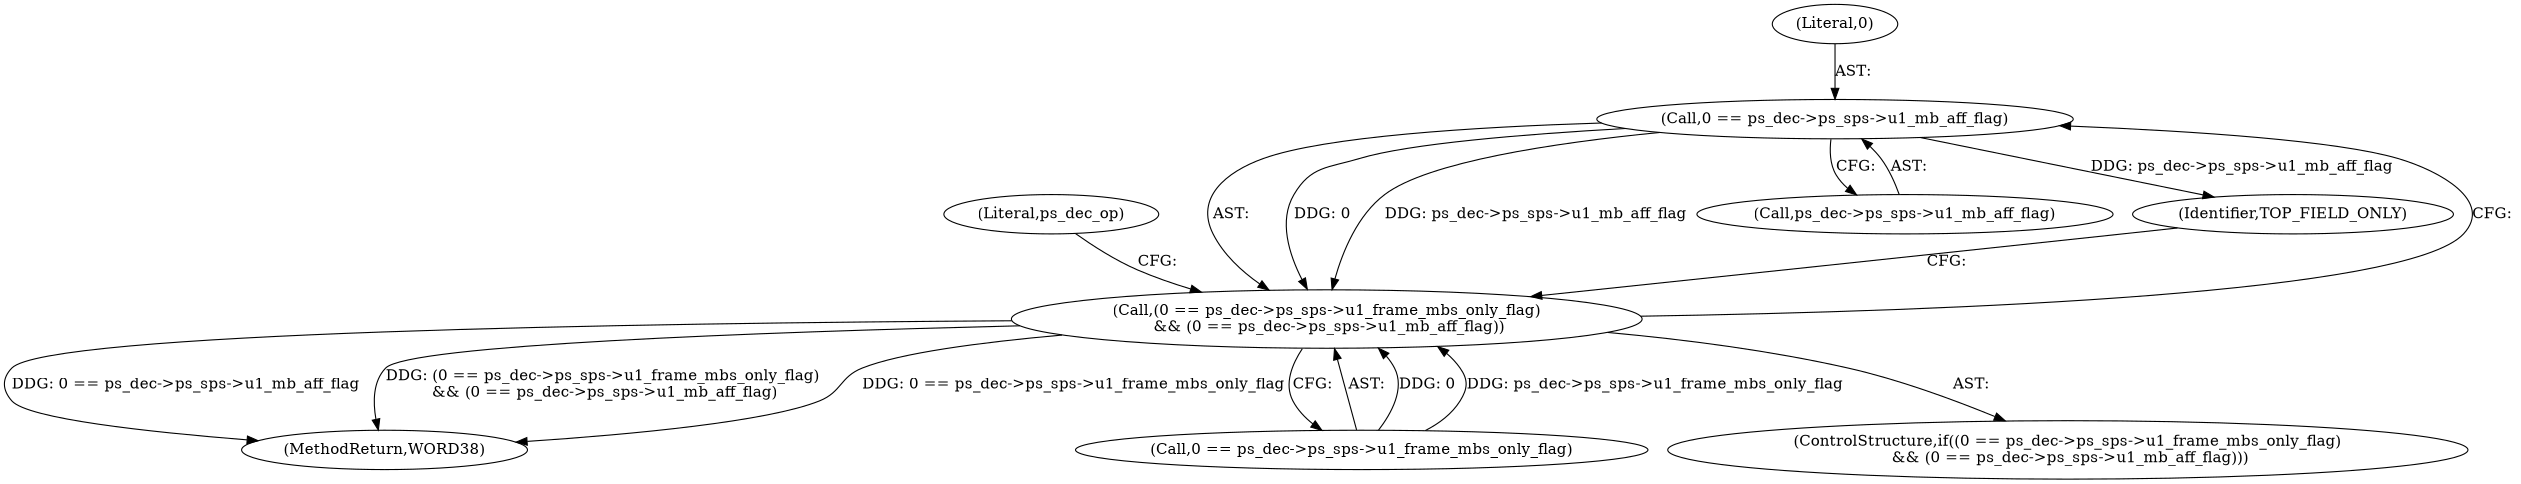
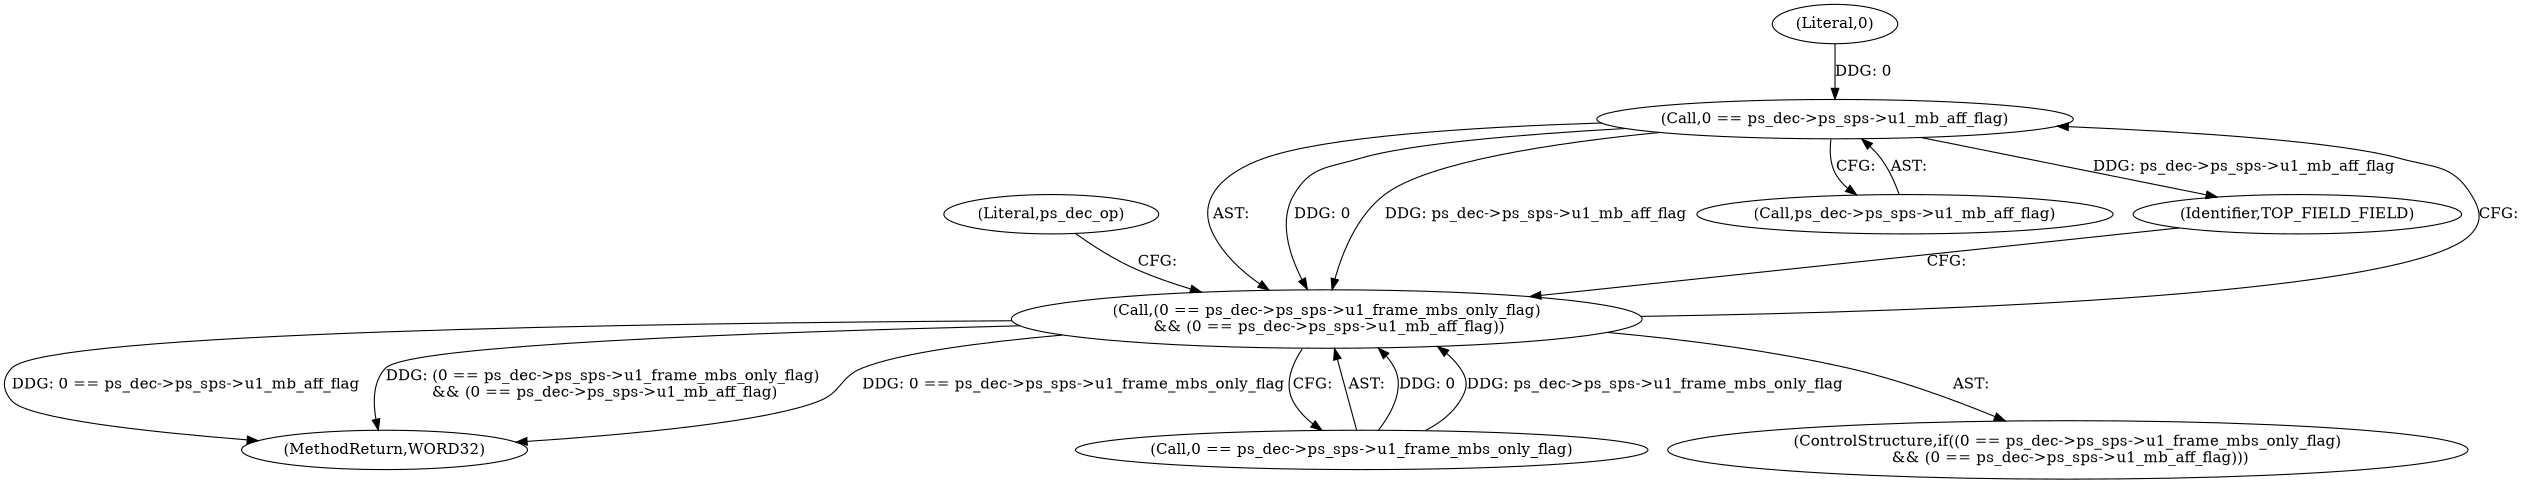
(1856, 72) -> (1863, 72)
(2293, 214) -> (2297, 214)
(385, 450) -> (385, 450)
